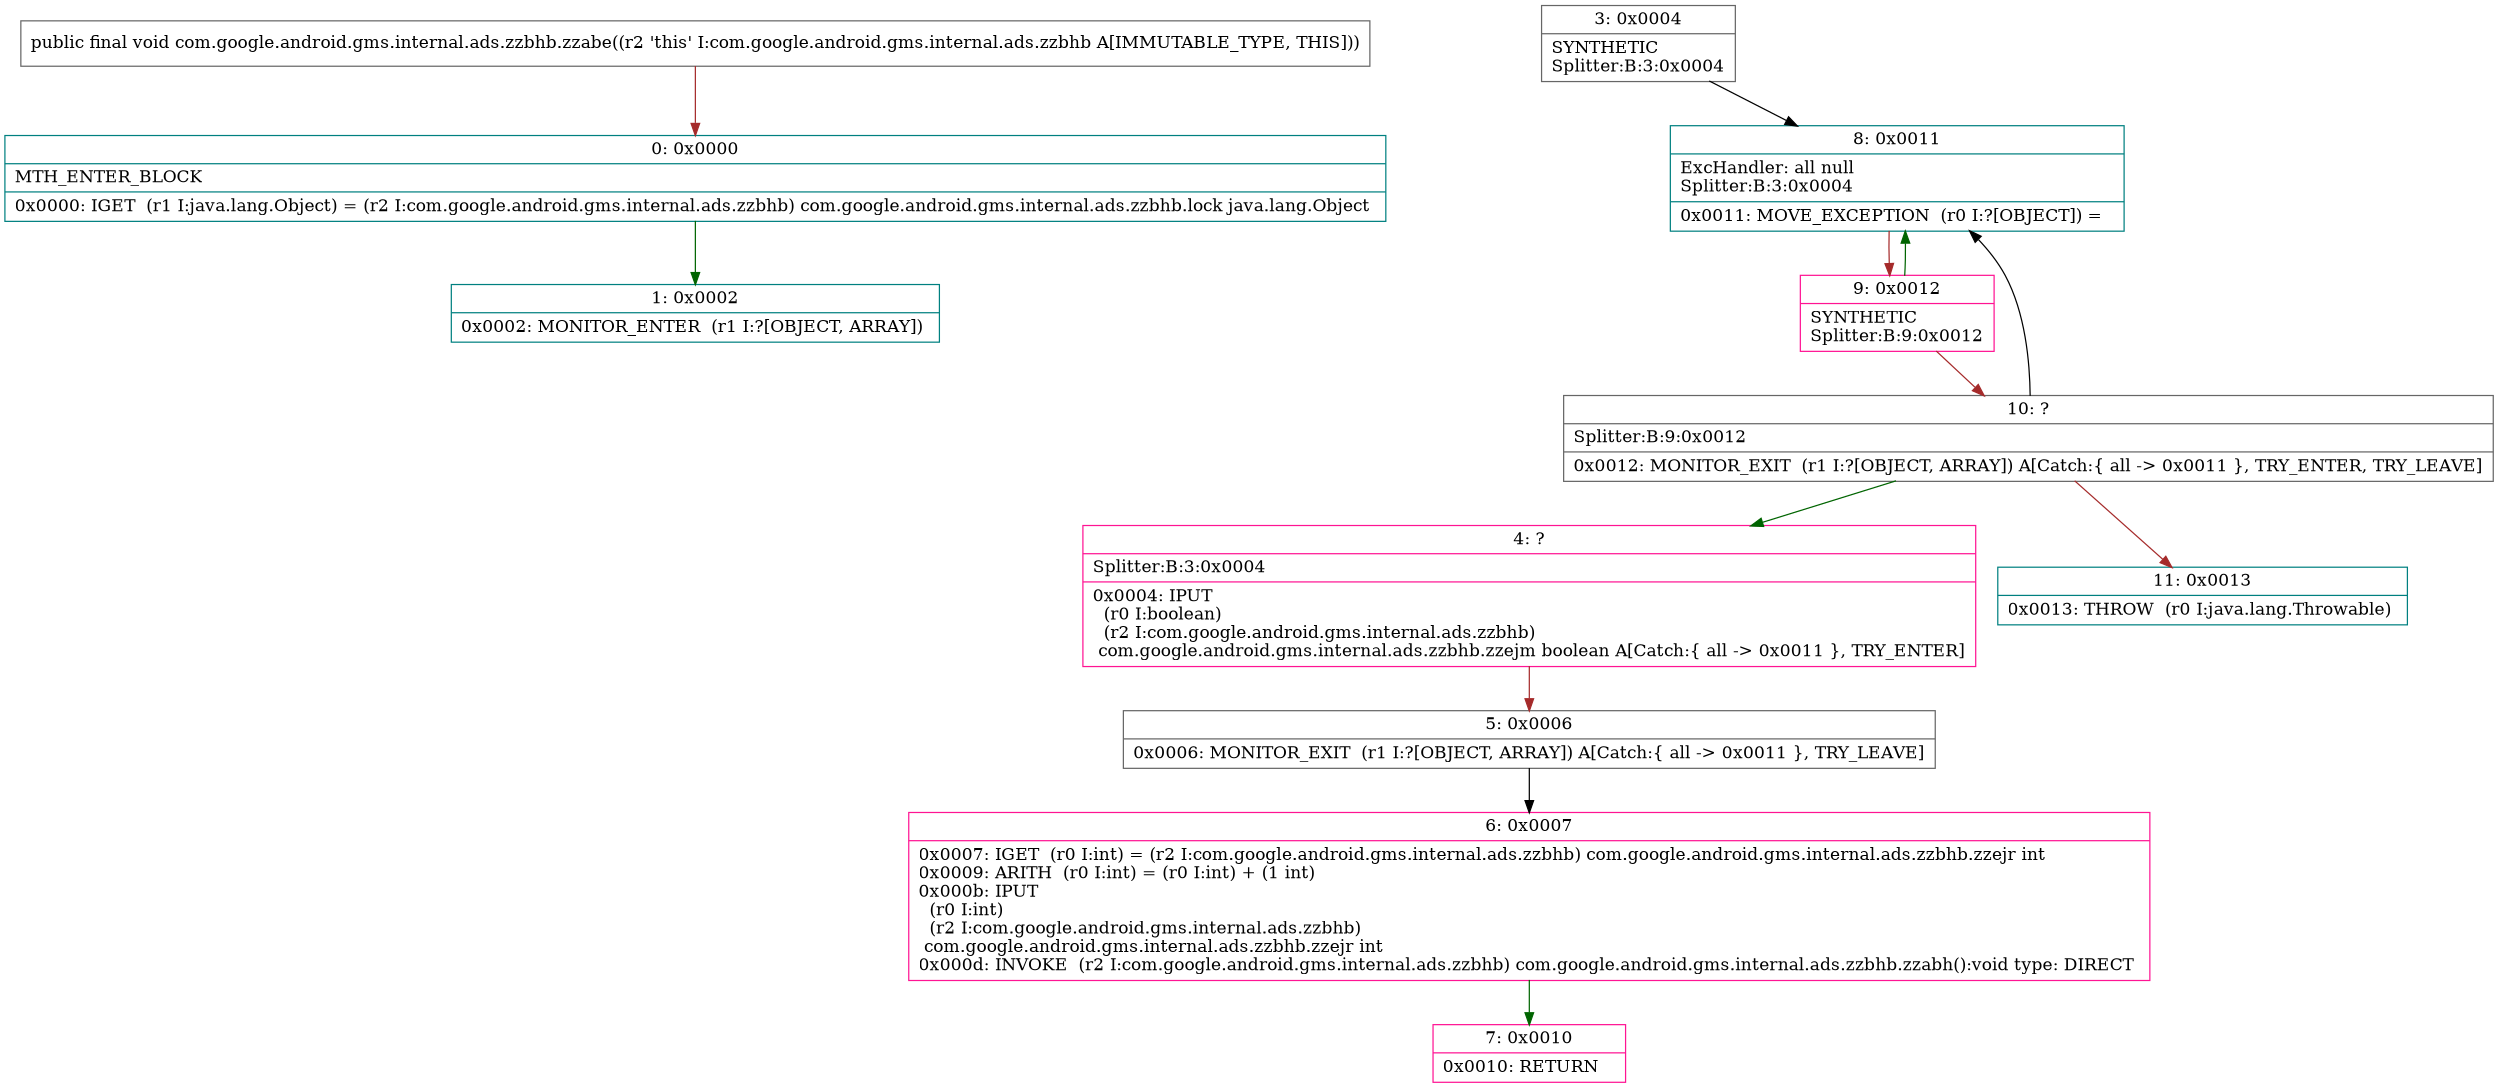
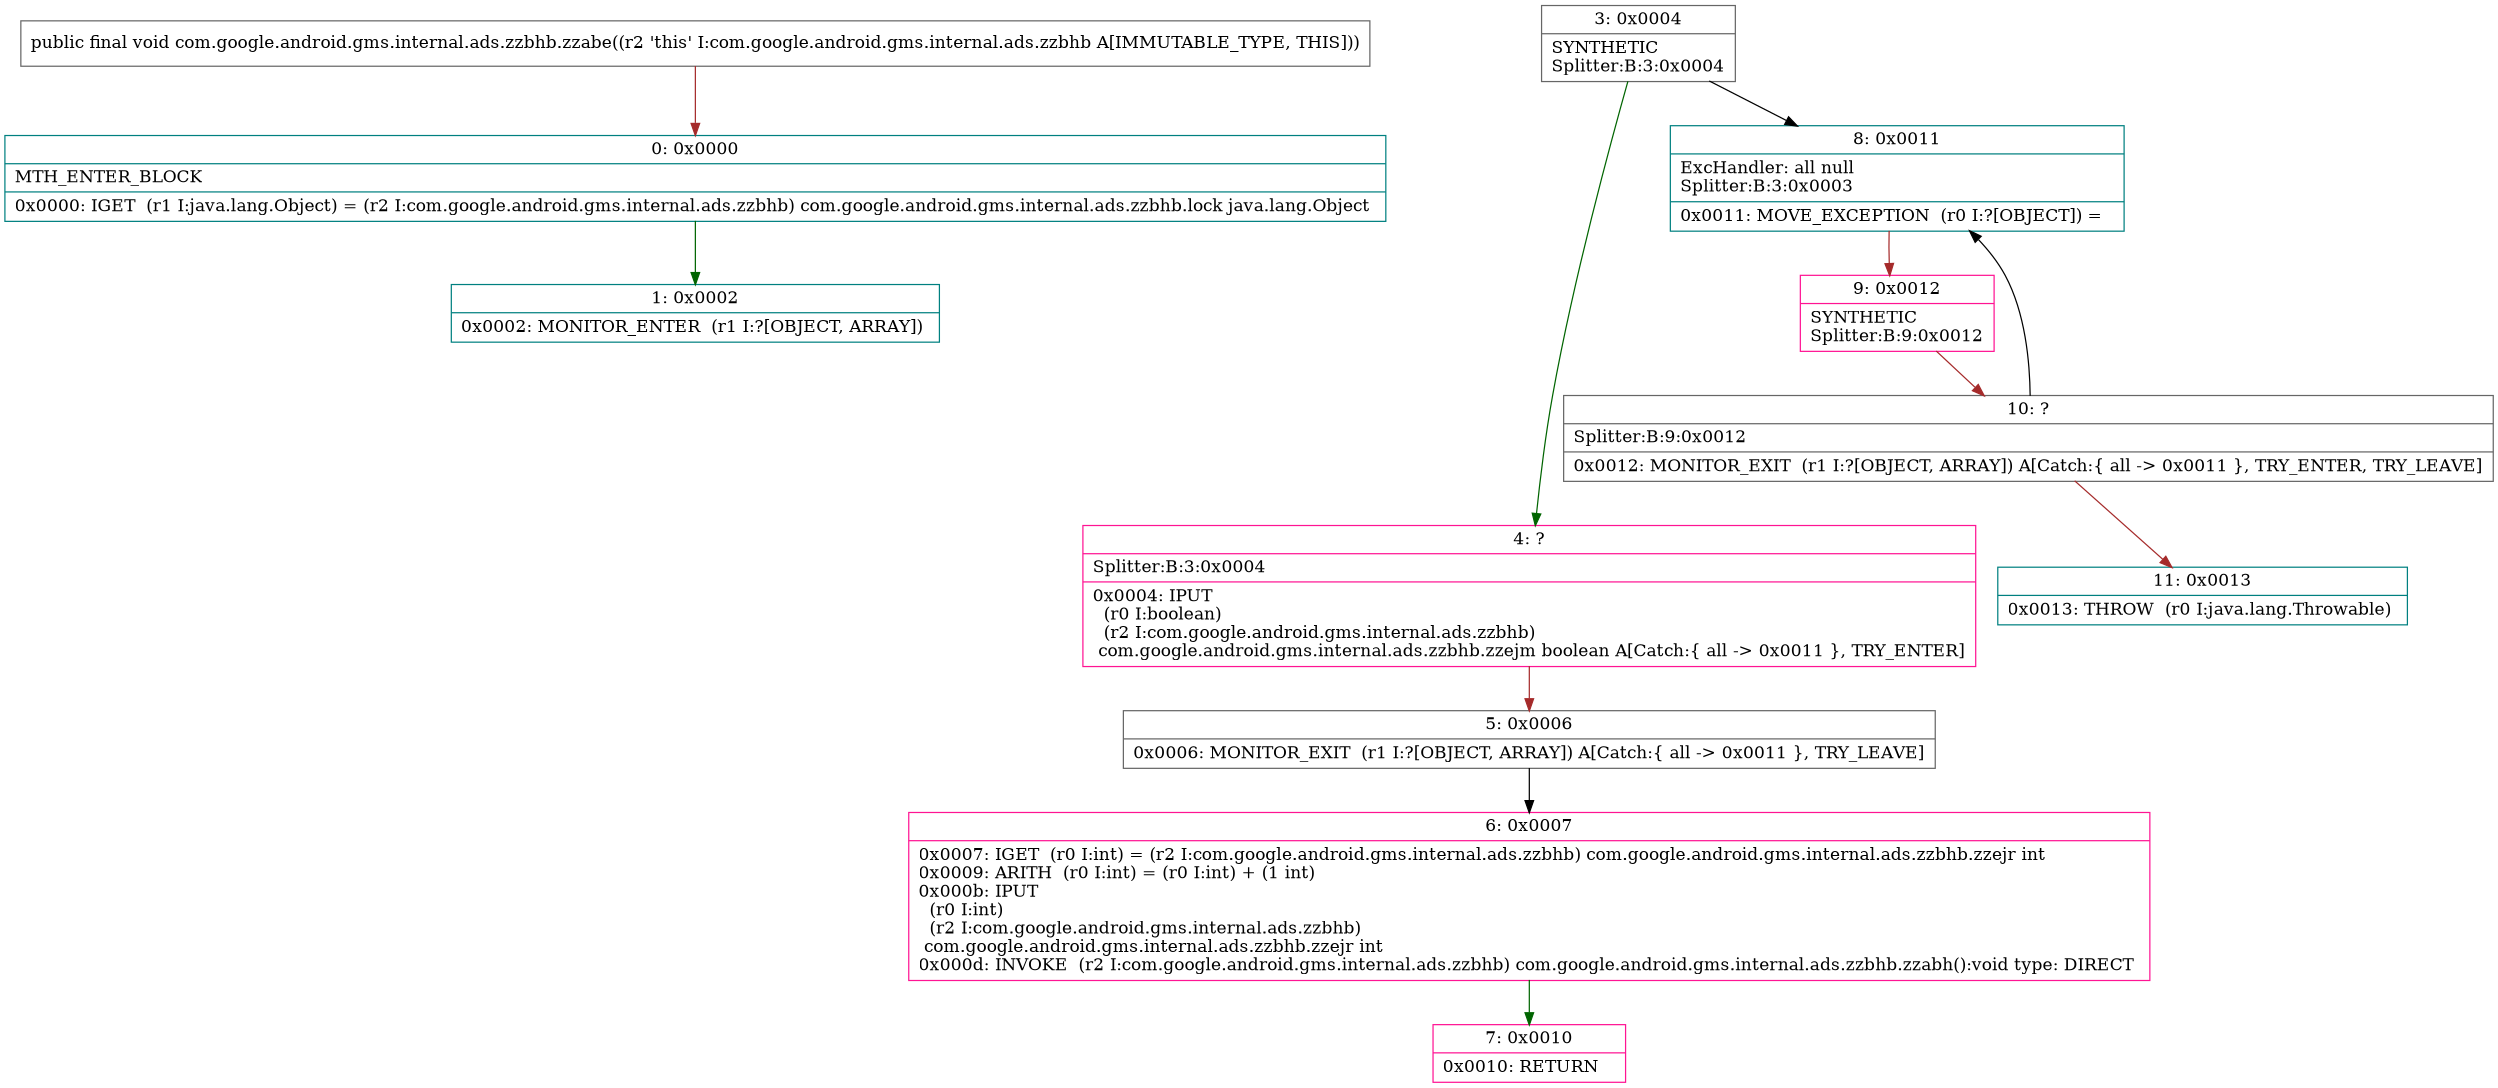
(1767, 186) -> (1767, 186)
(1905, 260) -> none
(1829, 502) -> (1573, 295)
